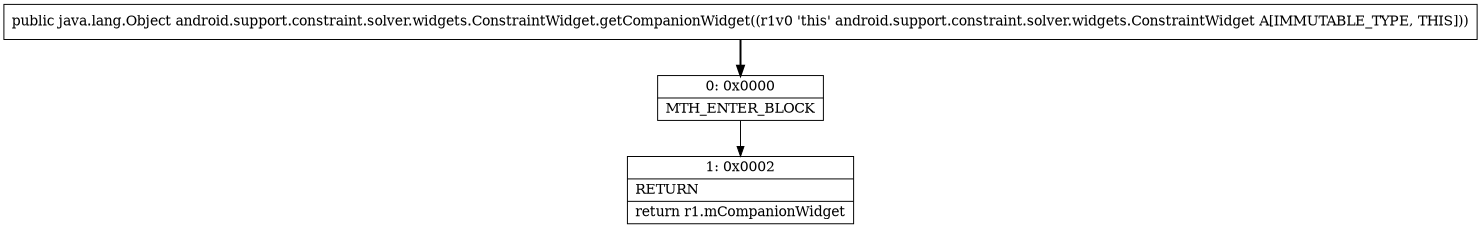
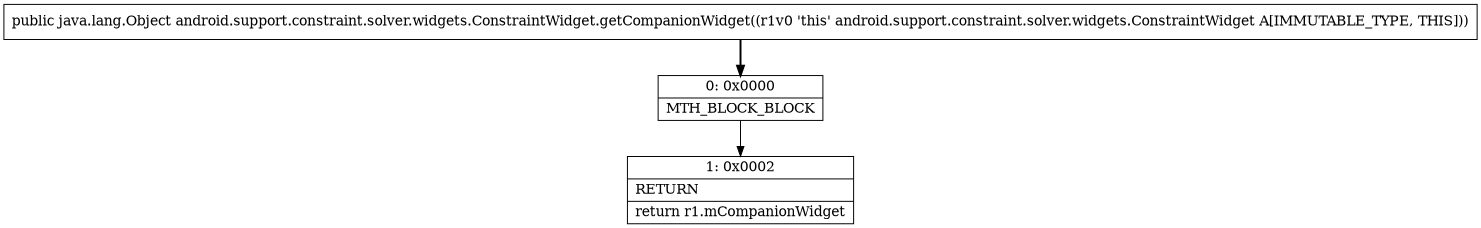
(741, 109) -> (741, 109)
